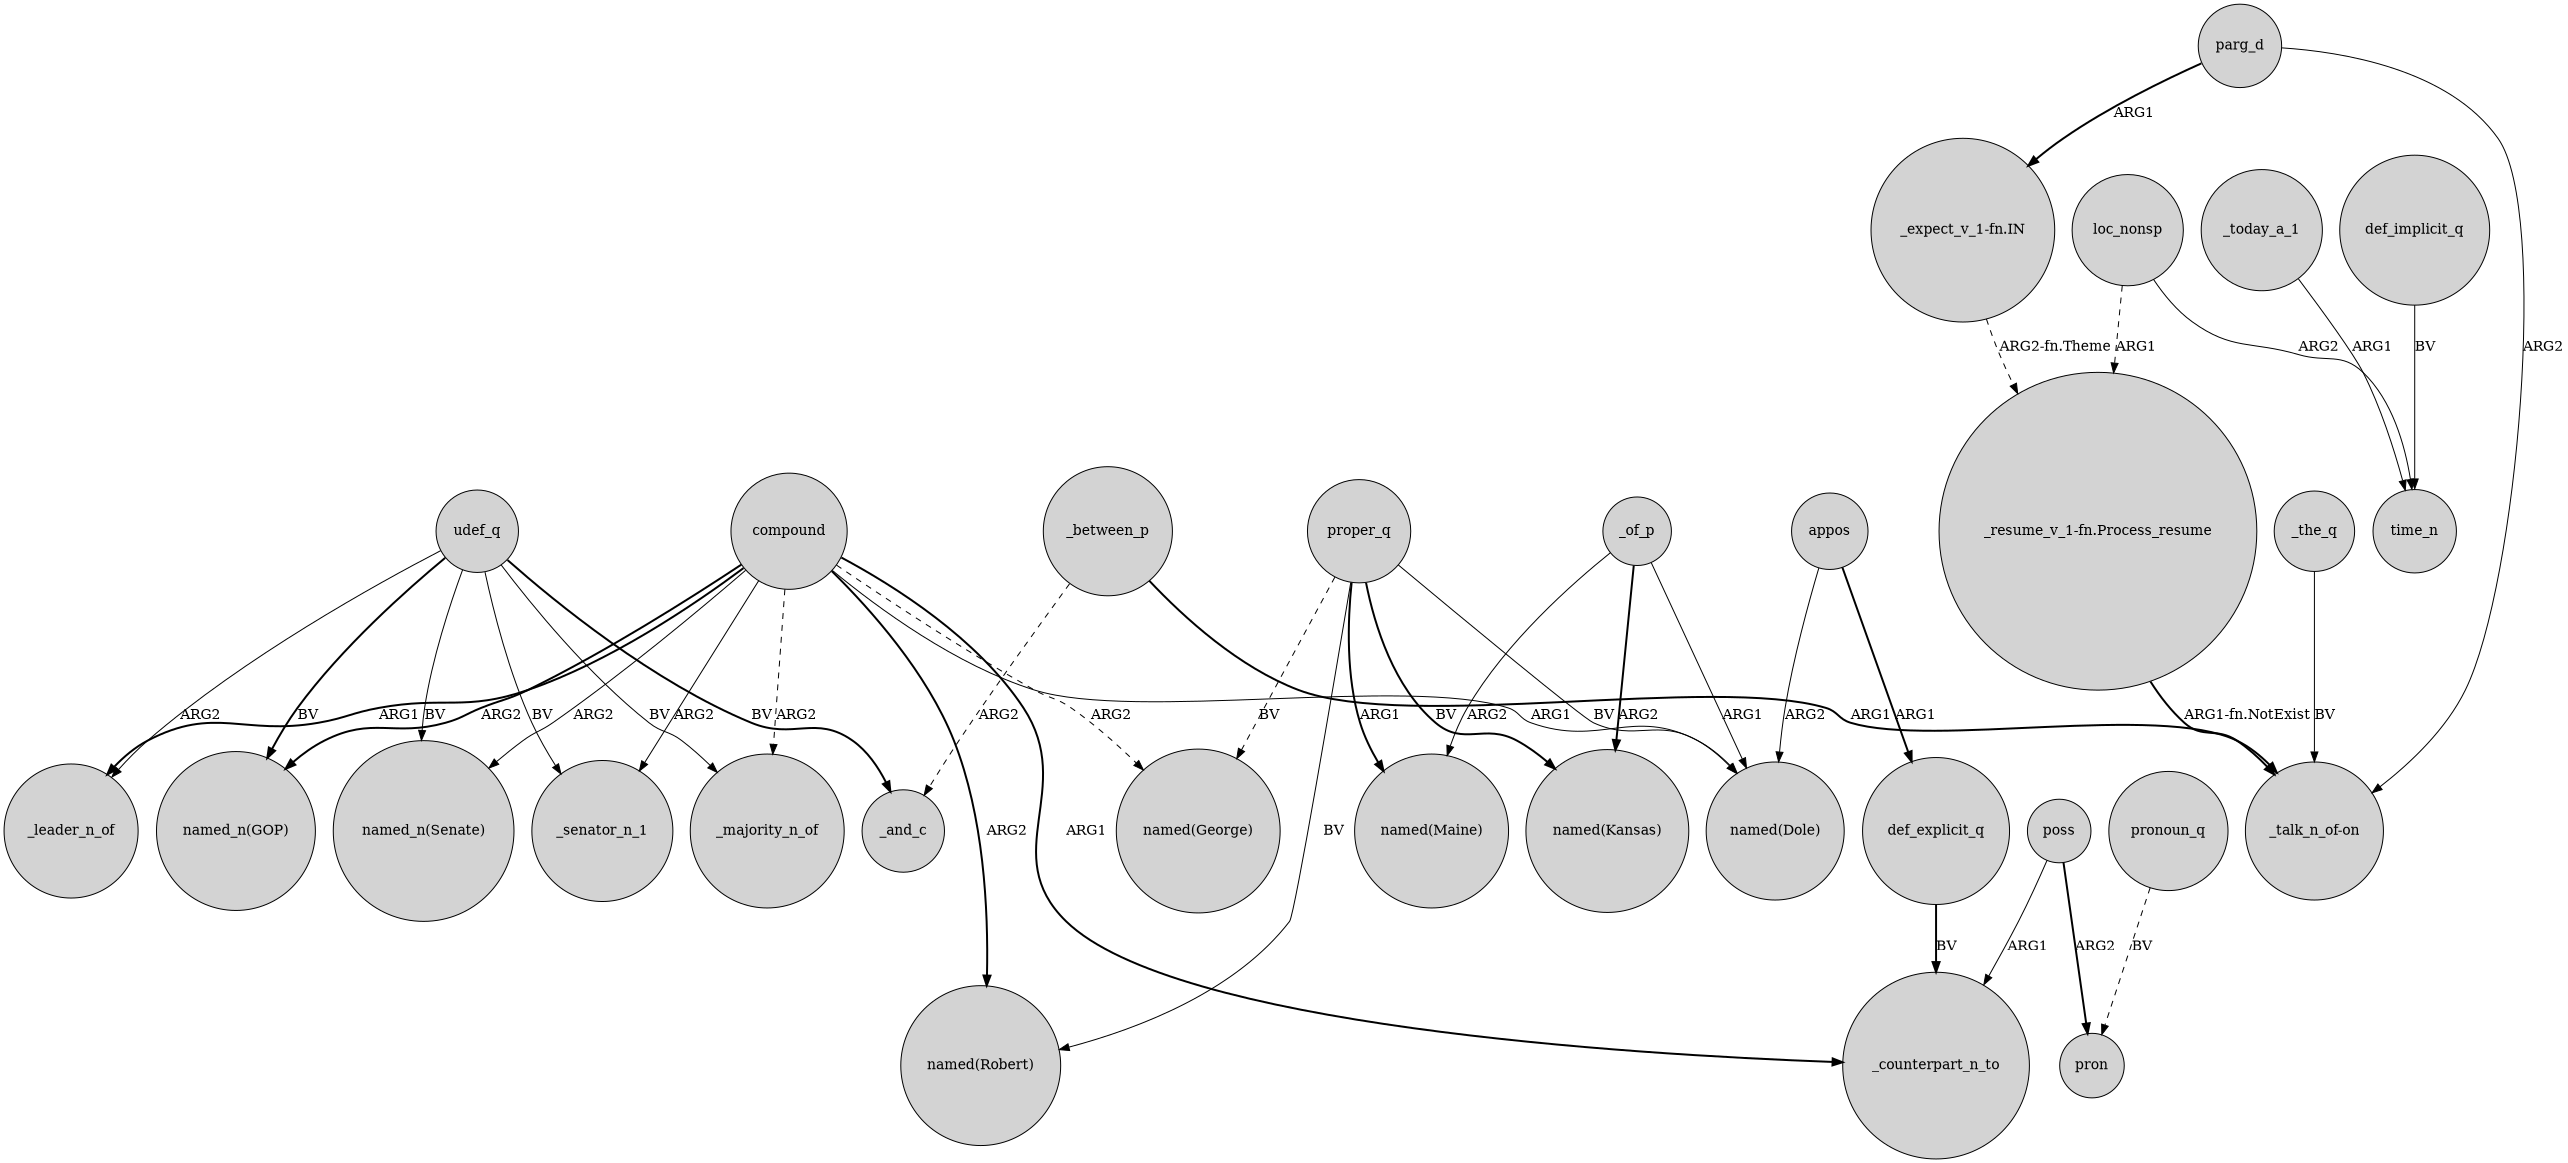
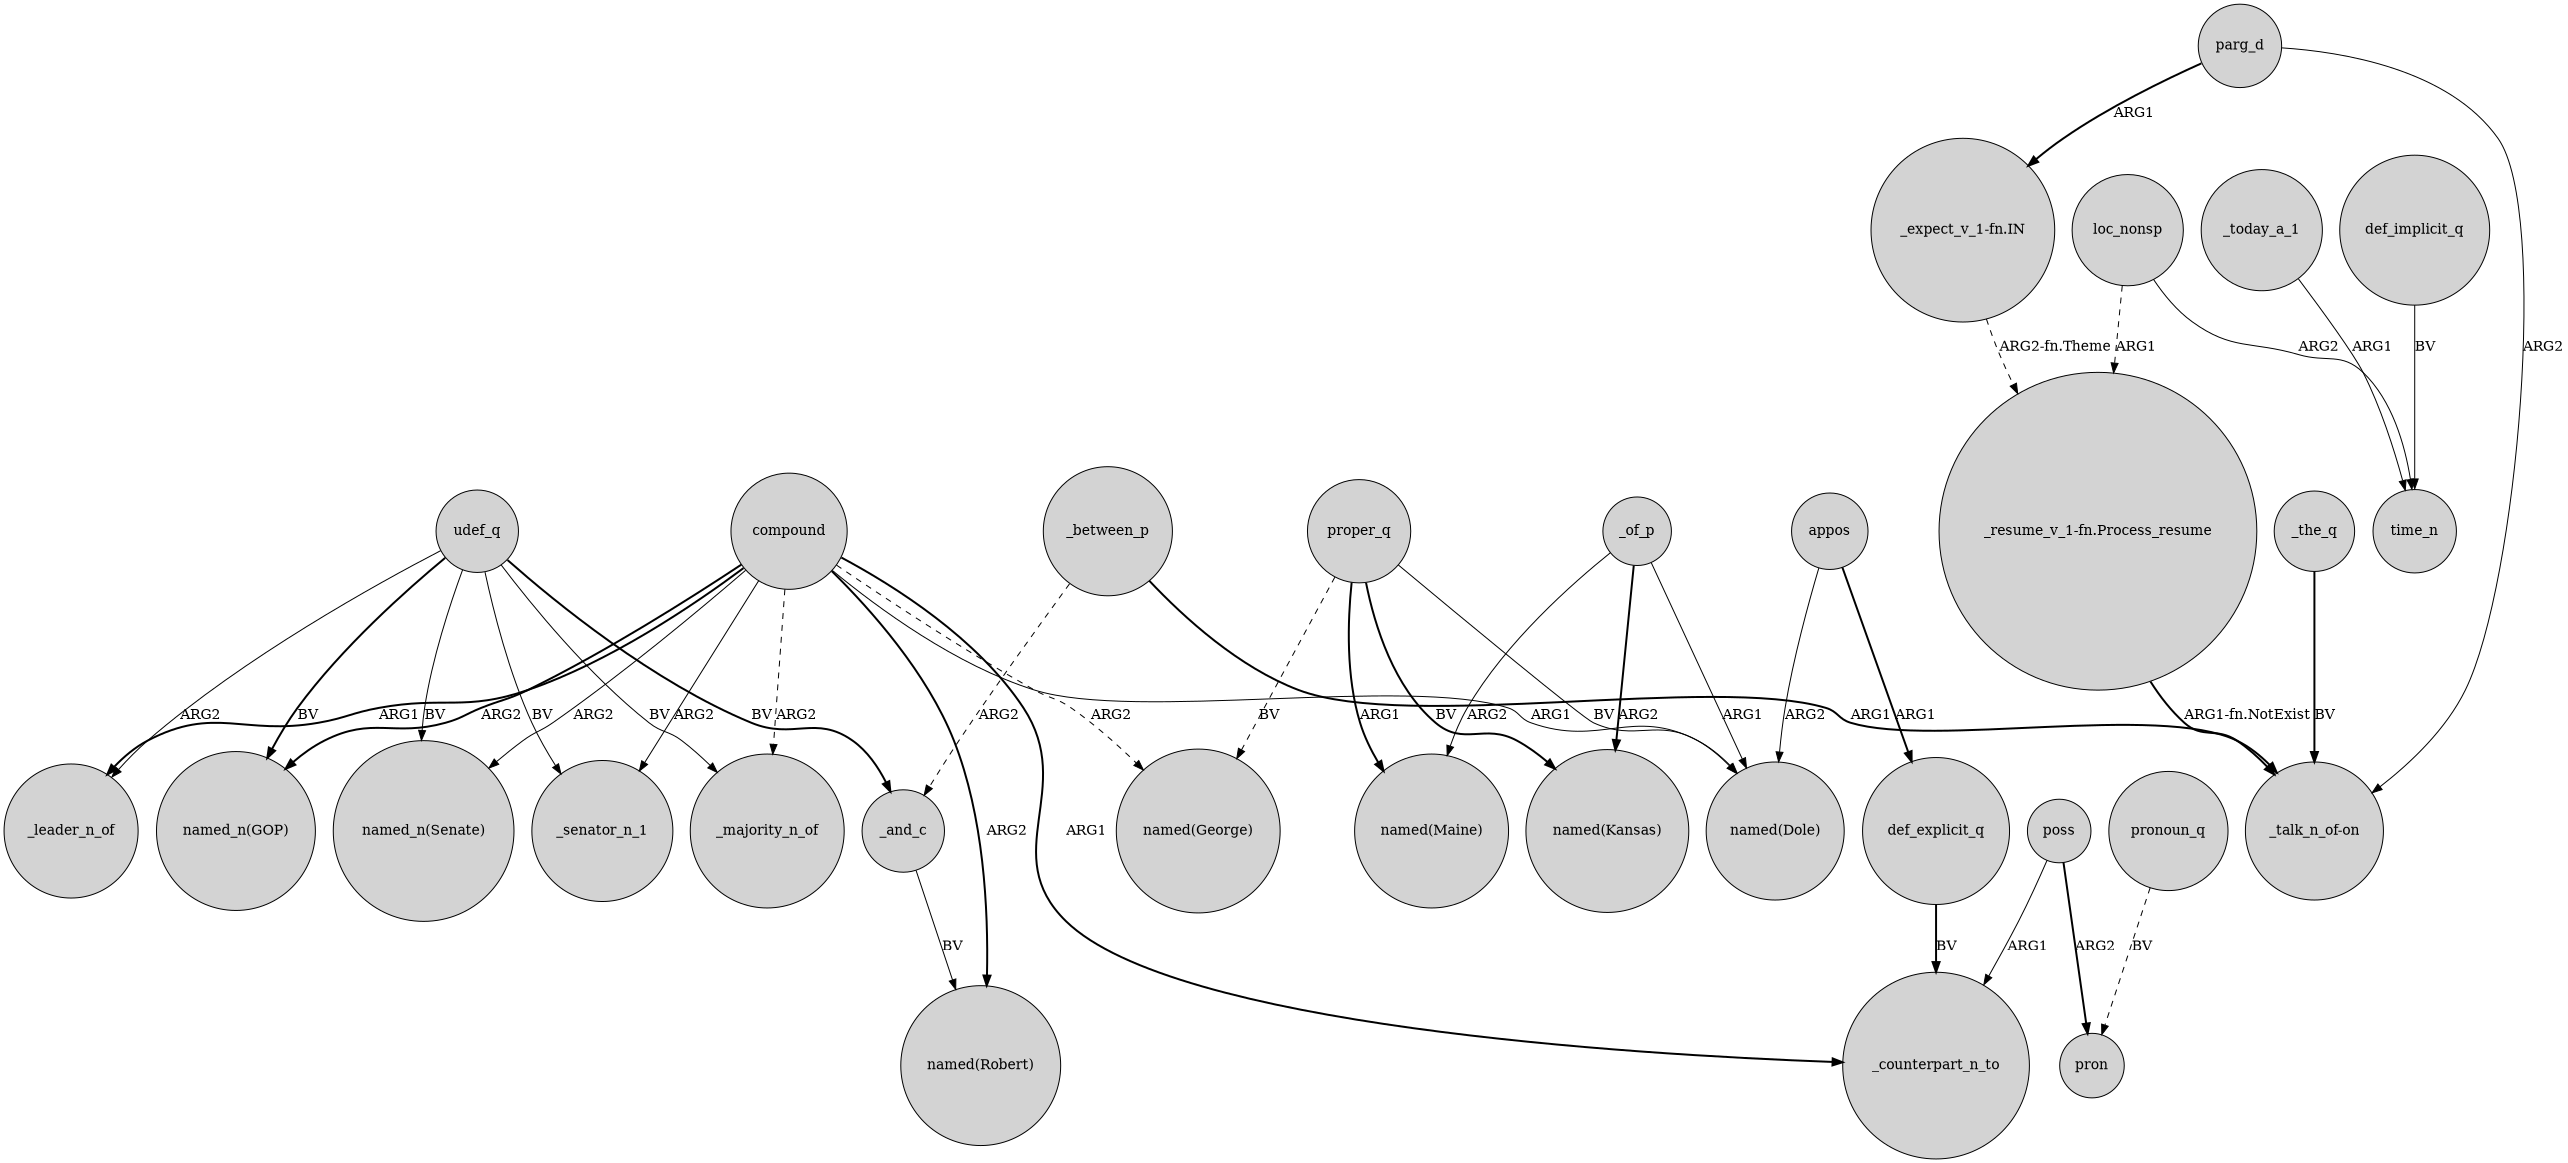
(2314, 662) -> (2314, 662)
(1299, 879) -> (934, 925)
